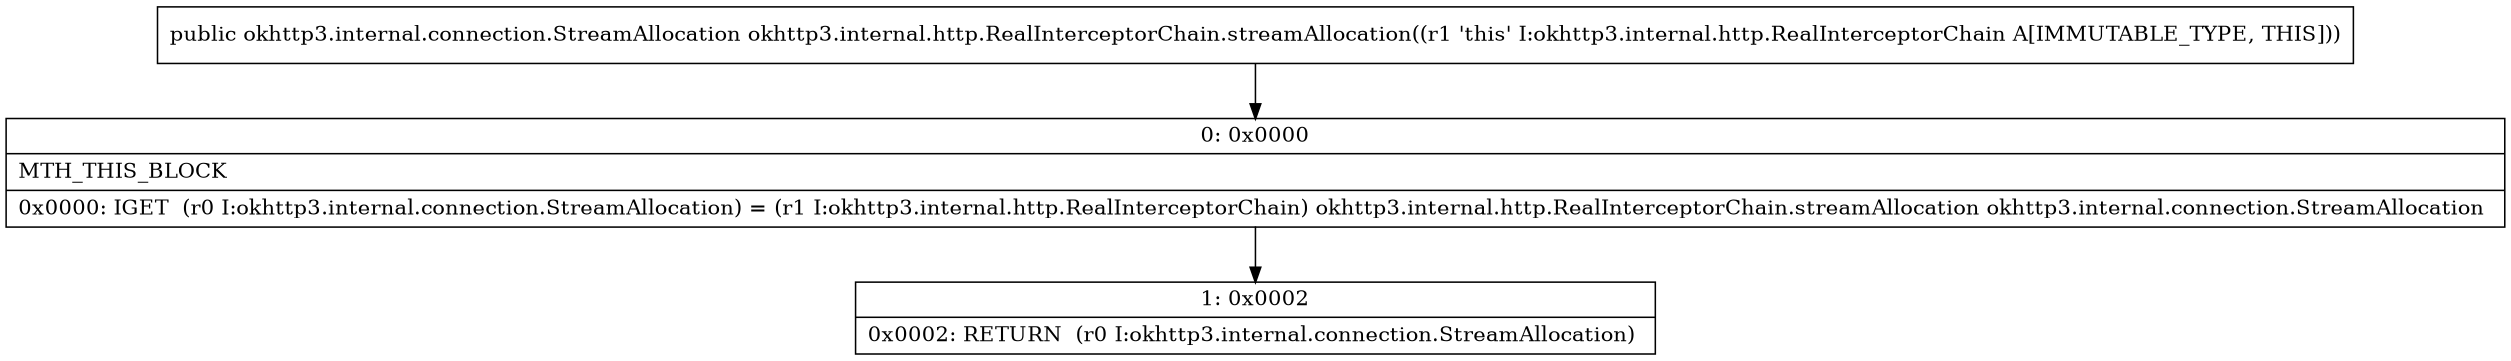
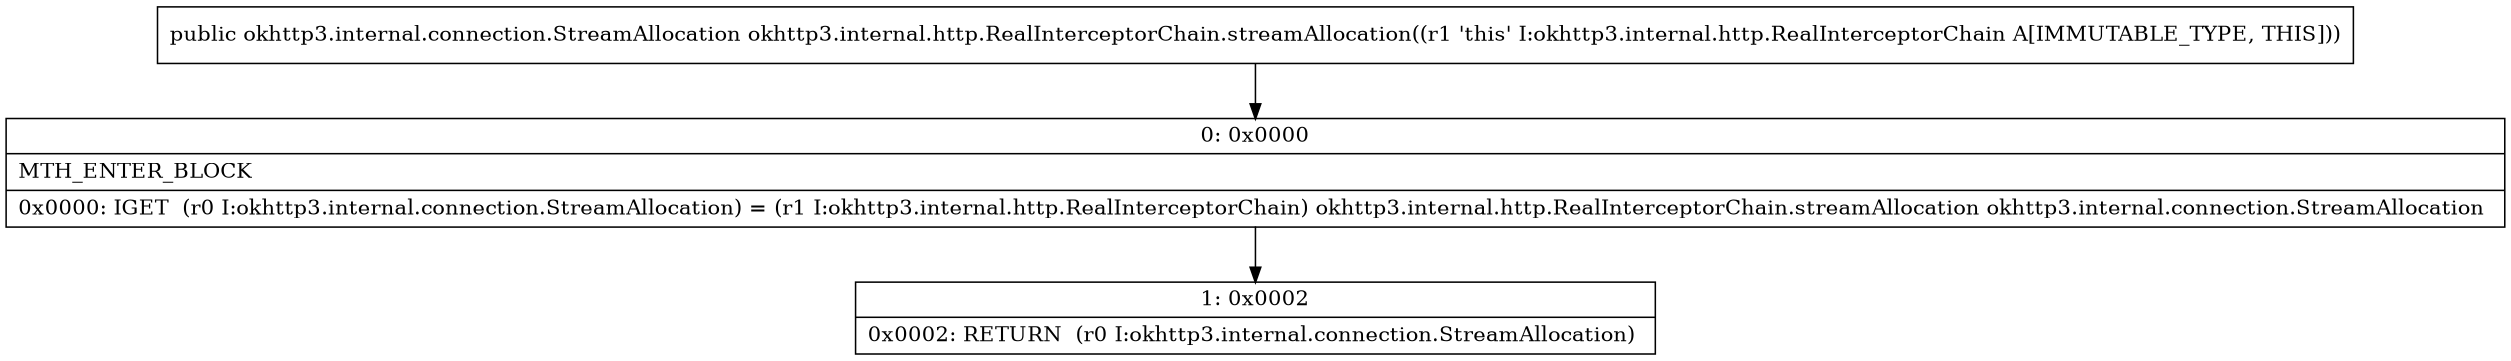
(123, 171) -> (136, 171)
